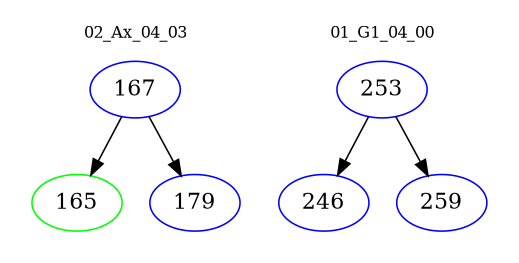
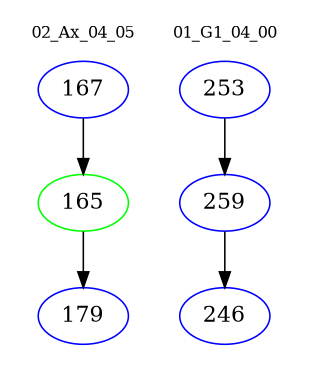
(136, 34) -> (83, 34)
(161, 139) -> (83, 252)
(357, 139) -> (225, 252)
